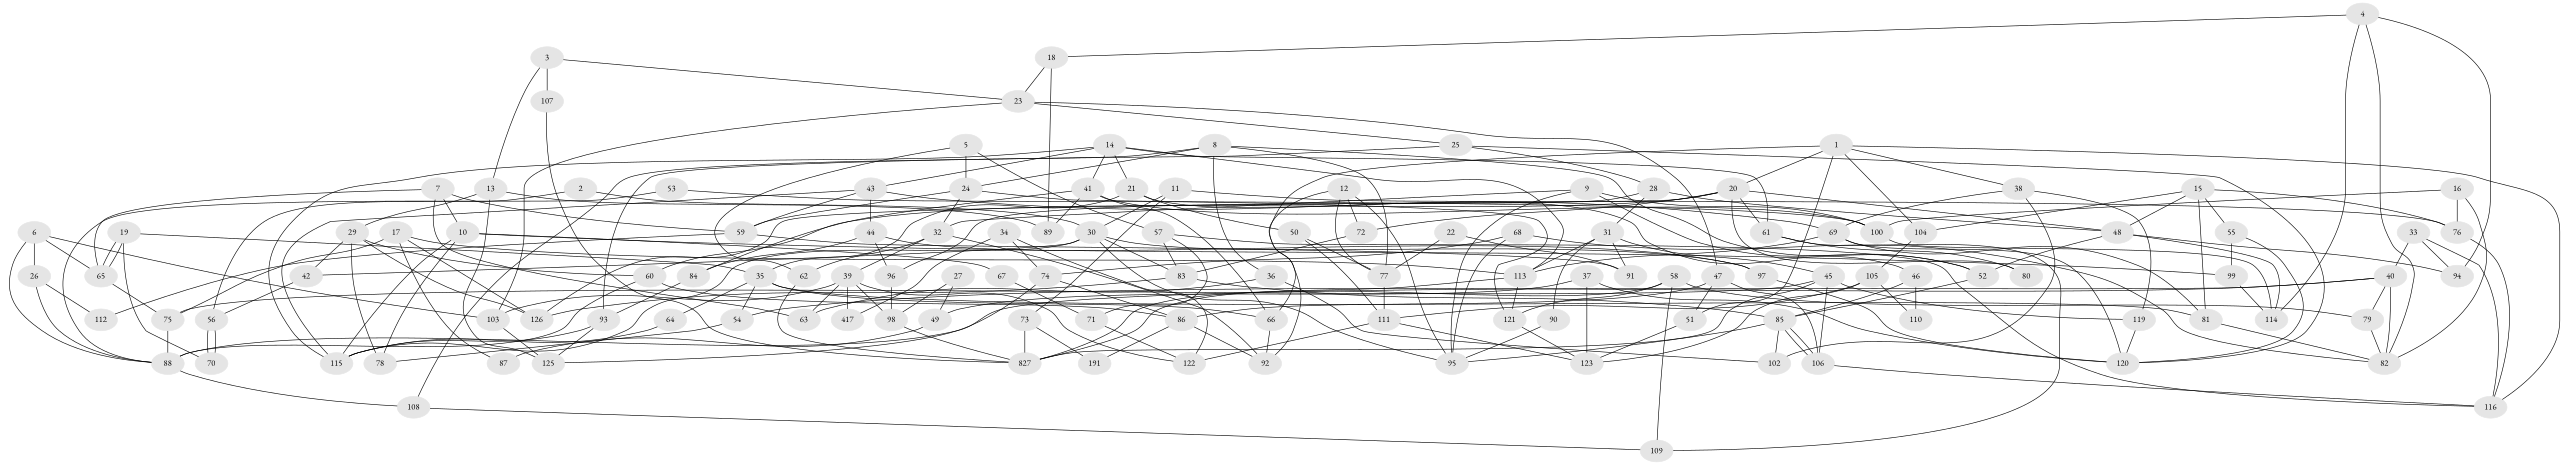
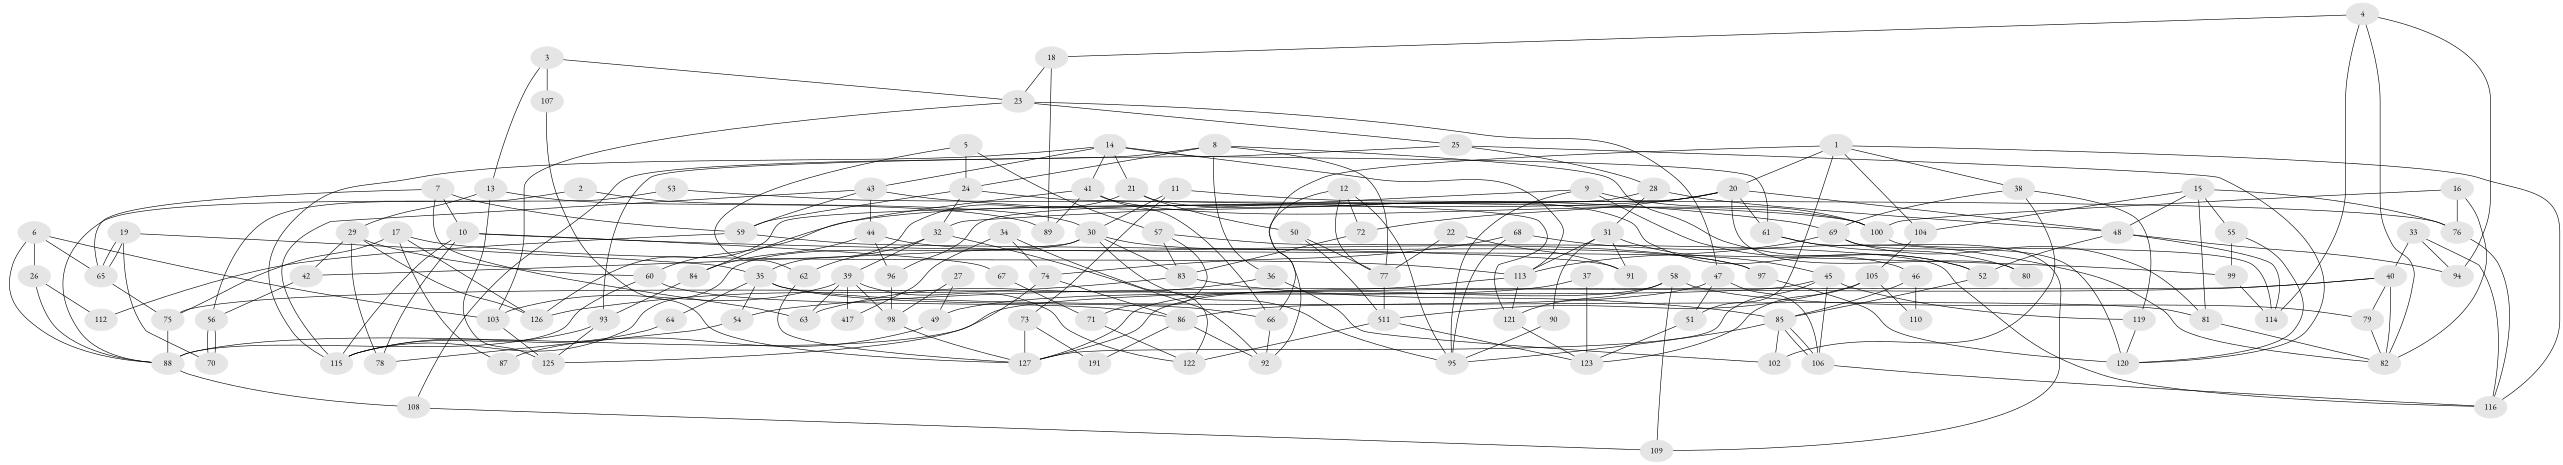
(1384, 320) -> (1384, 320)
(1852, 326) -> none
(1025, 364) -> (1025, 364)
